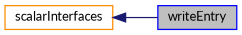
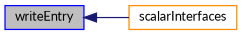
(142, 18) -> (113, 18)
